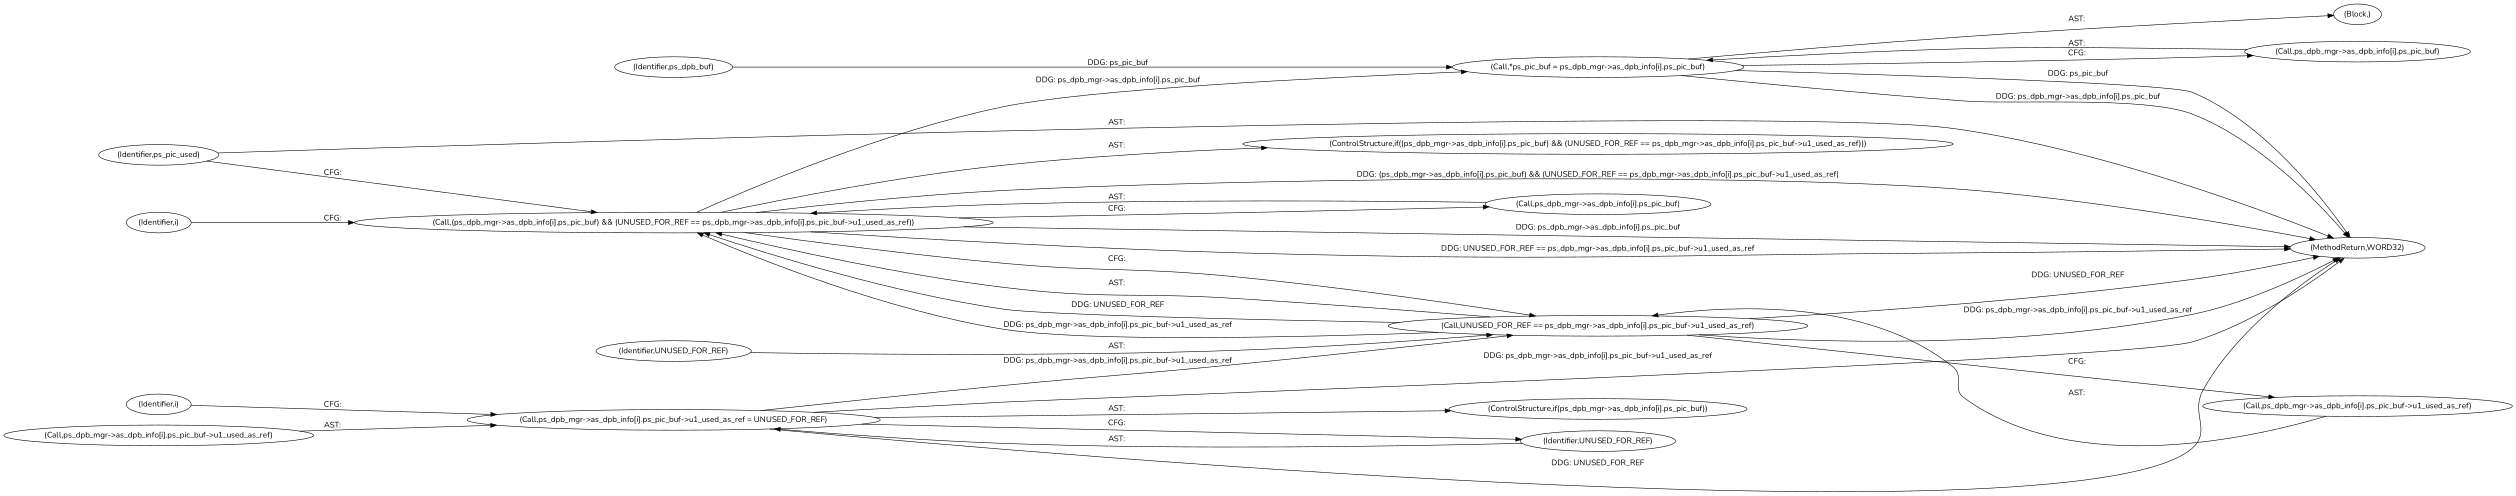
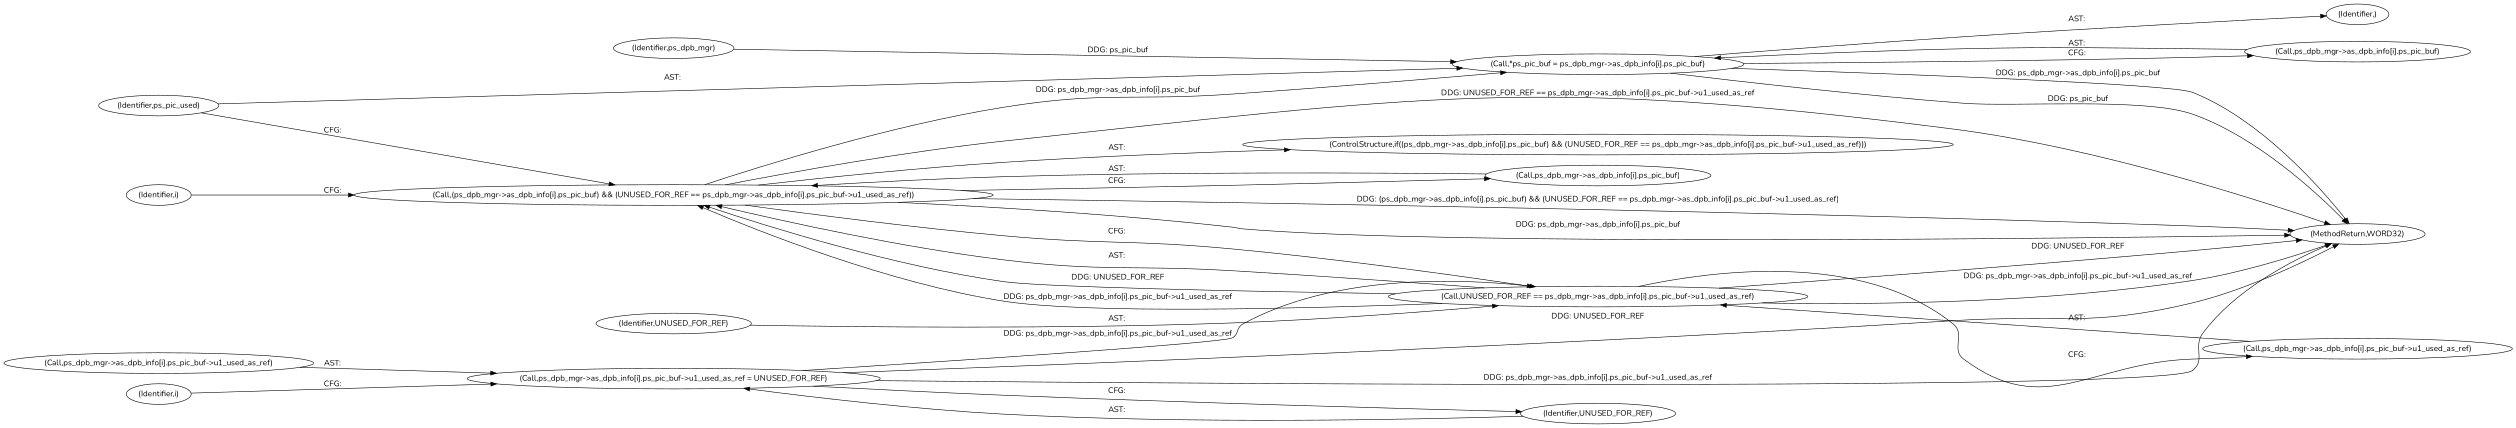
(2358, 14) -> (2358, 14)
(674, 67) -> (674, 48)
(1281, 125) -> (837, 86)
(1598, 409) -> none
